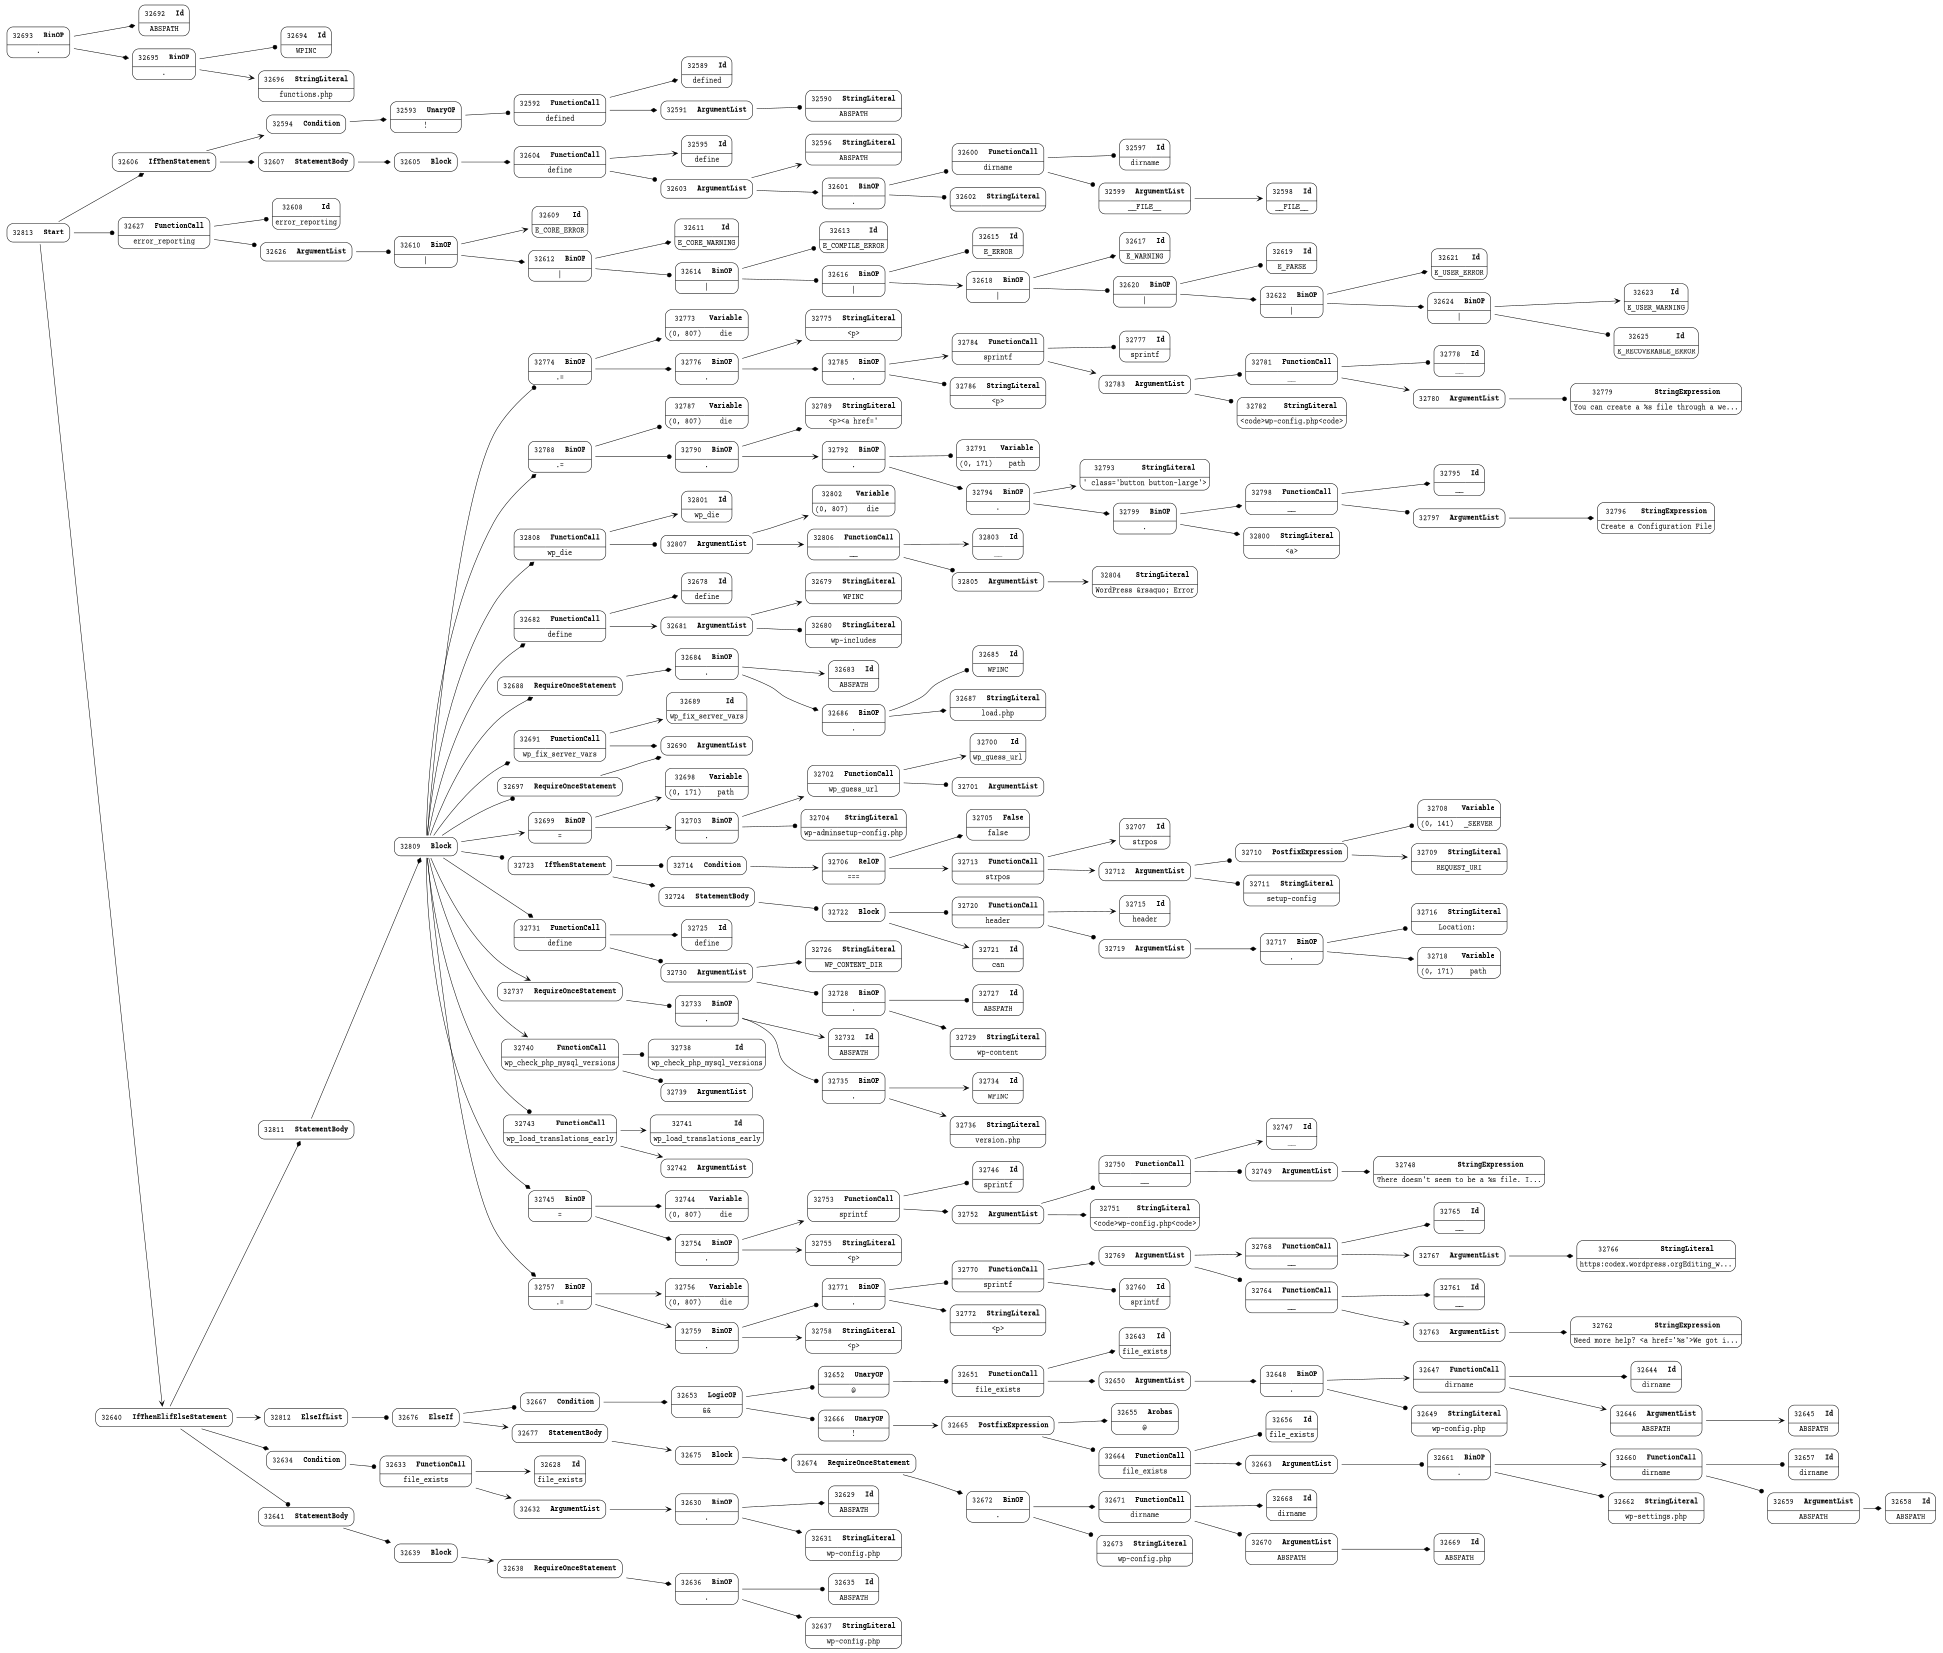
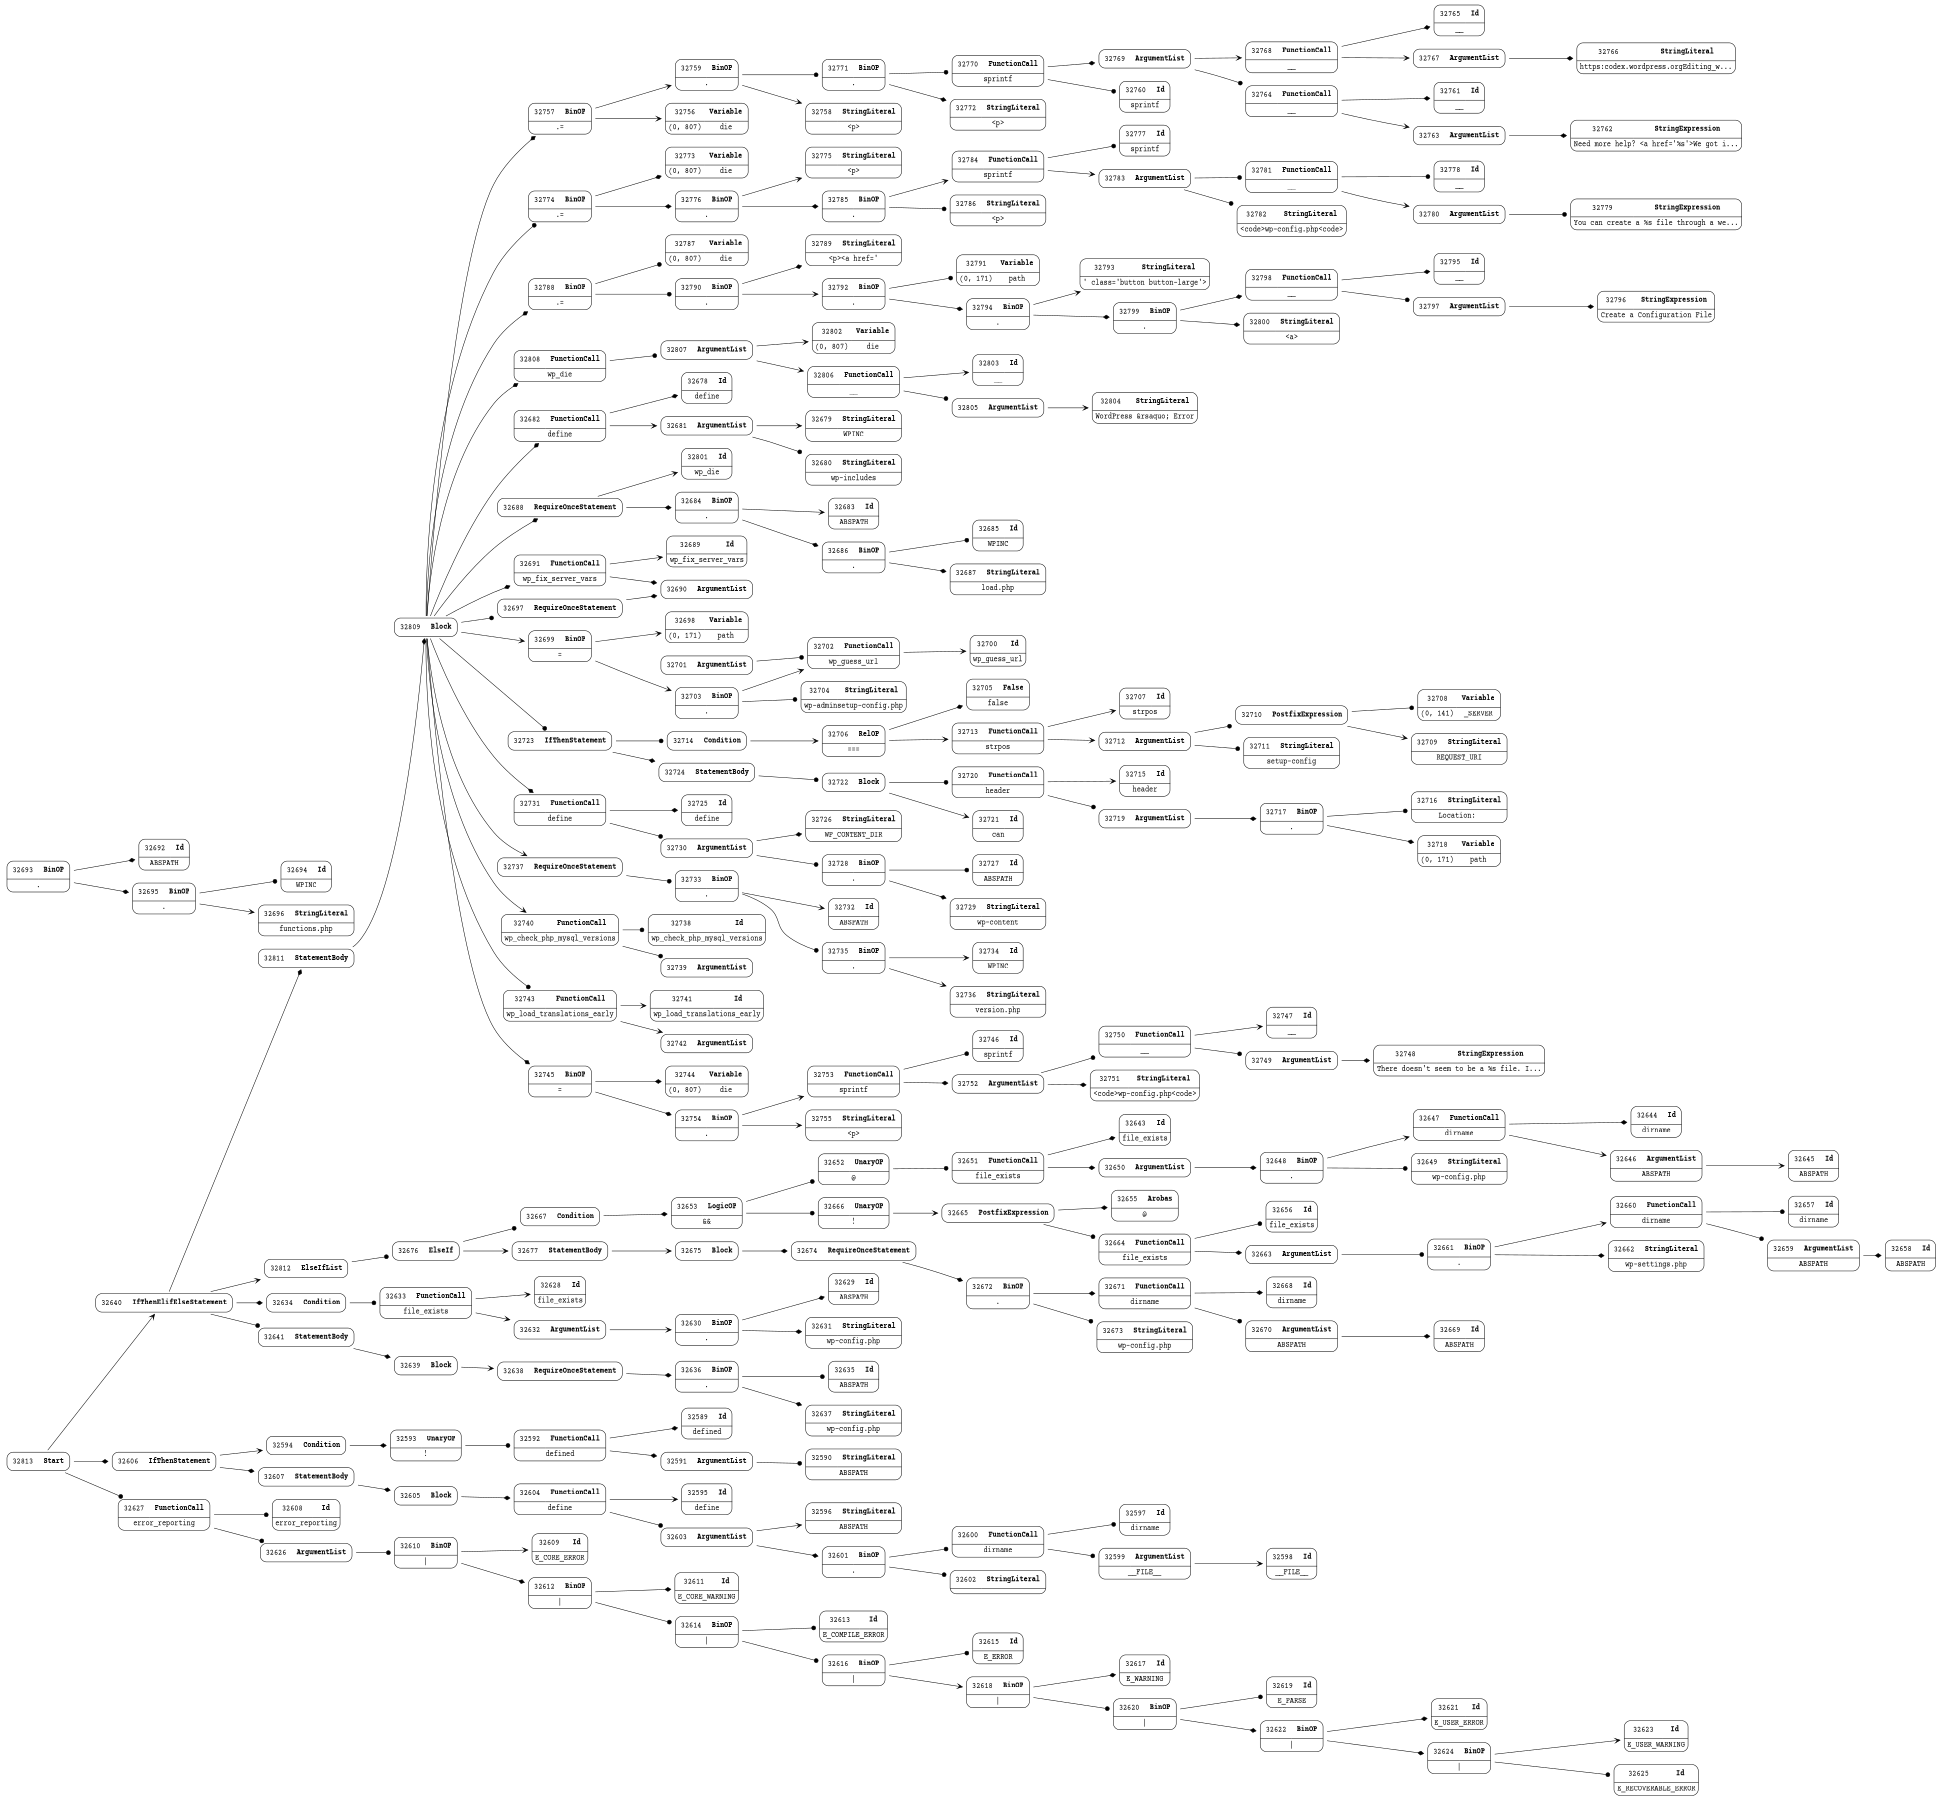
(641, 523) -> (635, 485)
(924, 784) -> (778, 659)
